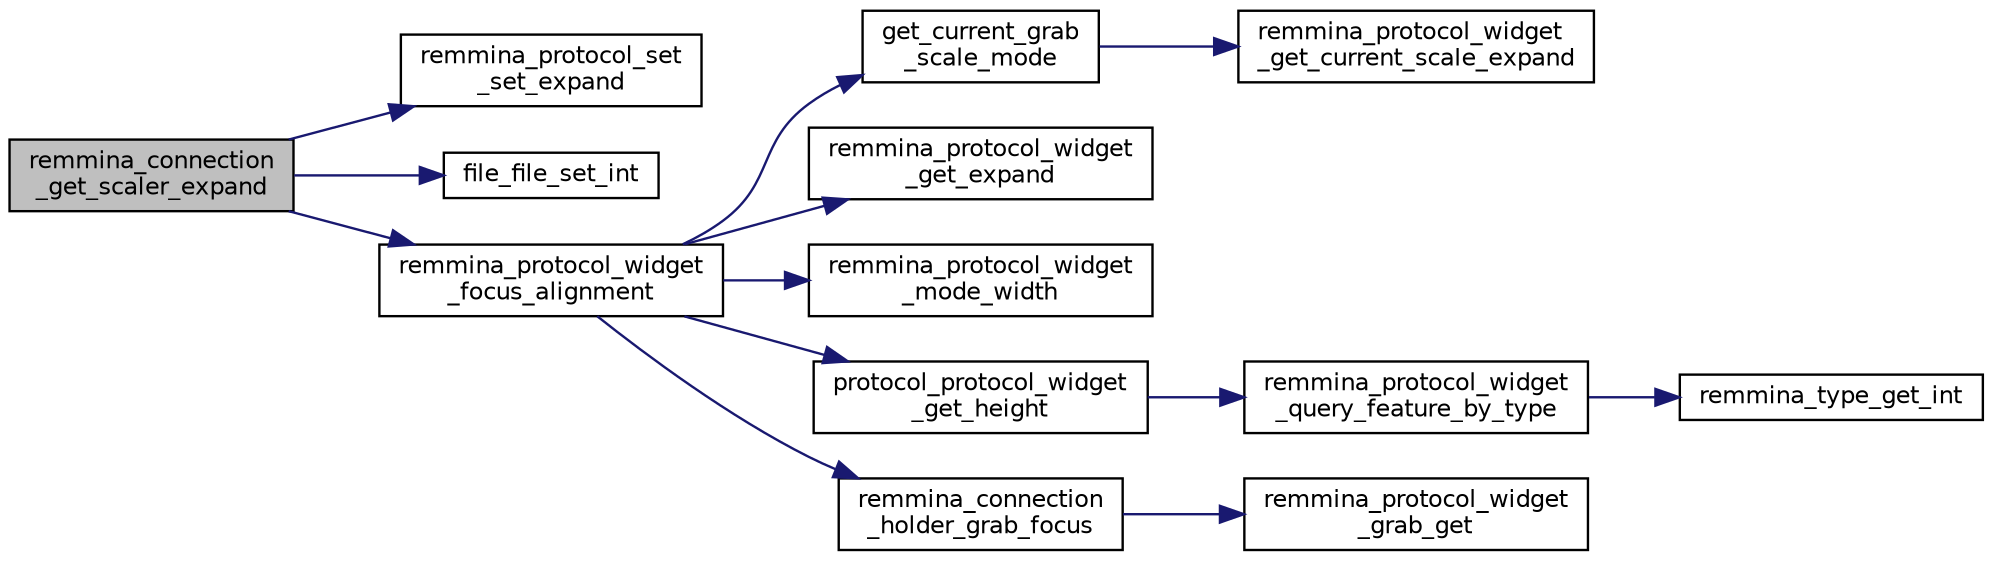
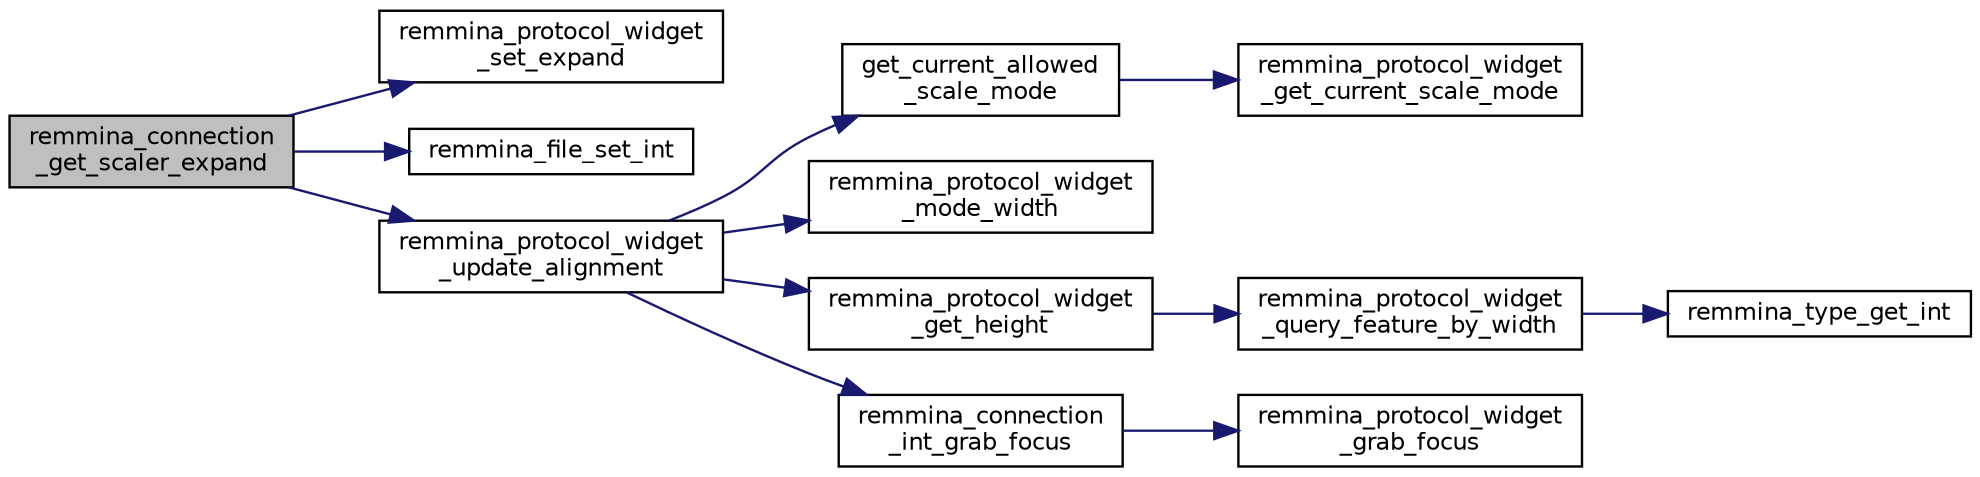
(981, 47) -> (981, 80)
(1416, 47) -> (1410, 80)
(551, 70) -> (551, 47)
(981, 163) -> none
(551, 175) -> (551, 152)
(551, 280) -> (551, 257)
(981, 397) -> (981, 314)
(1416, 397) -> (1410, 314)
(981, 514) -> (981, 431)
(1416, 514) -> (1410, 431)
